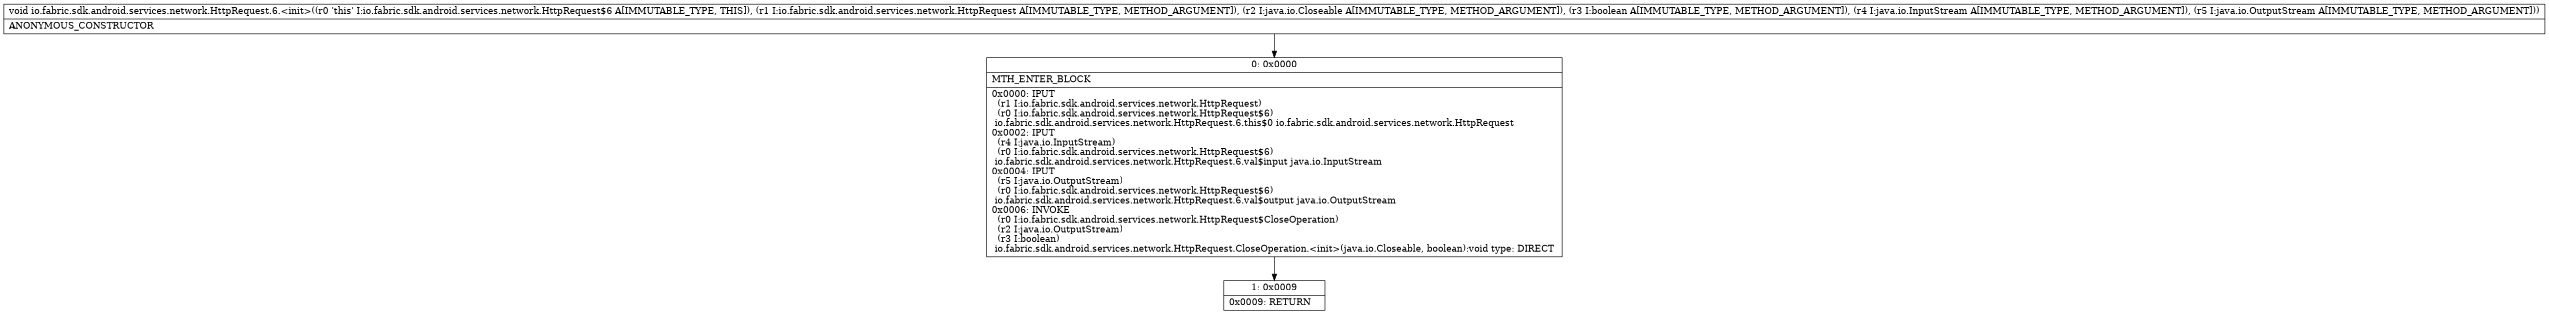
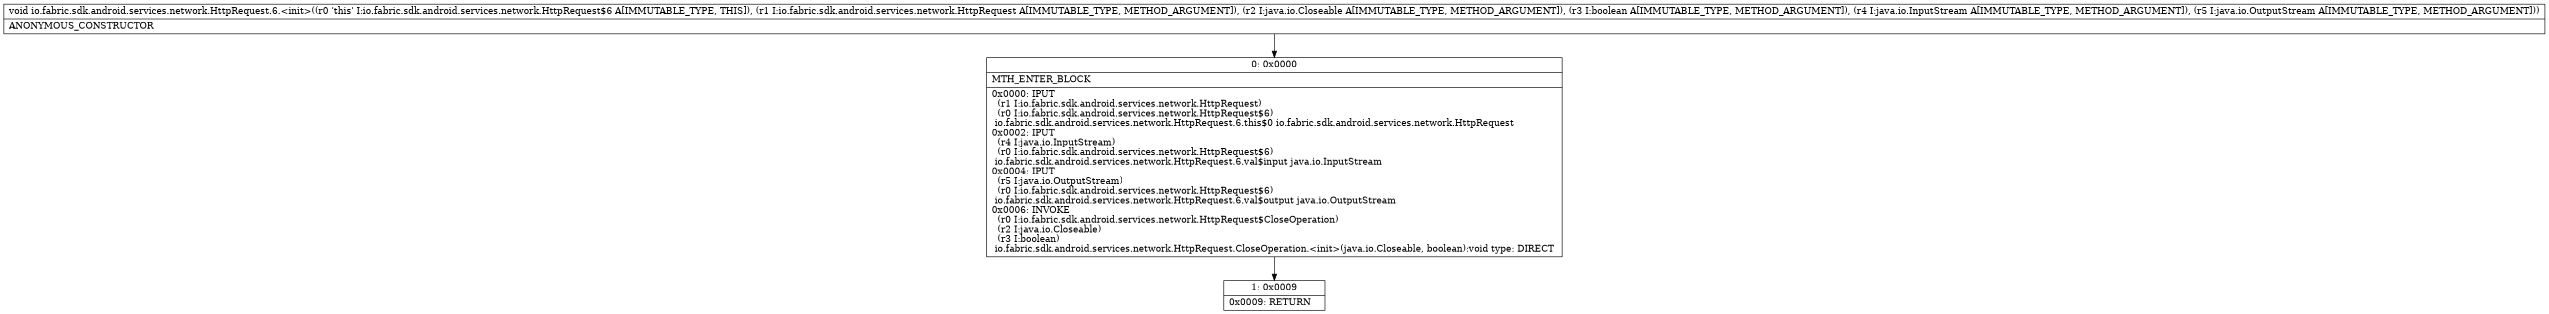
(1058, 230) -> (1047, 230)
